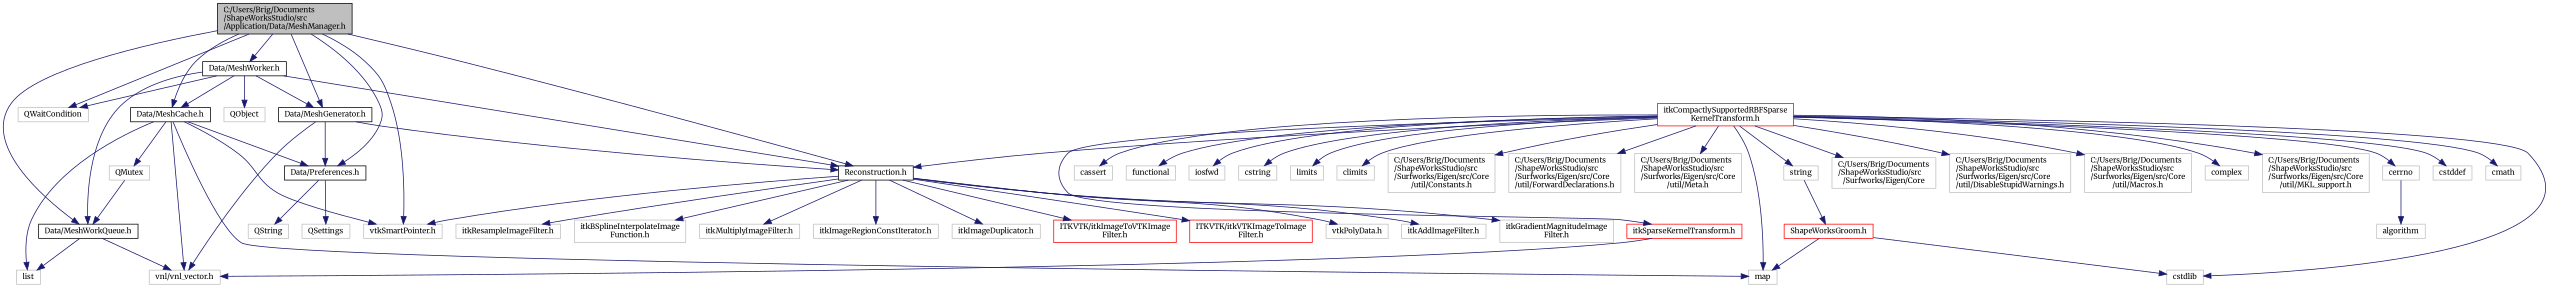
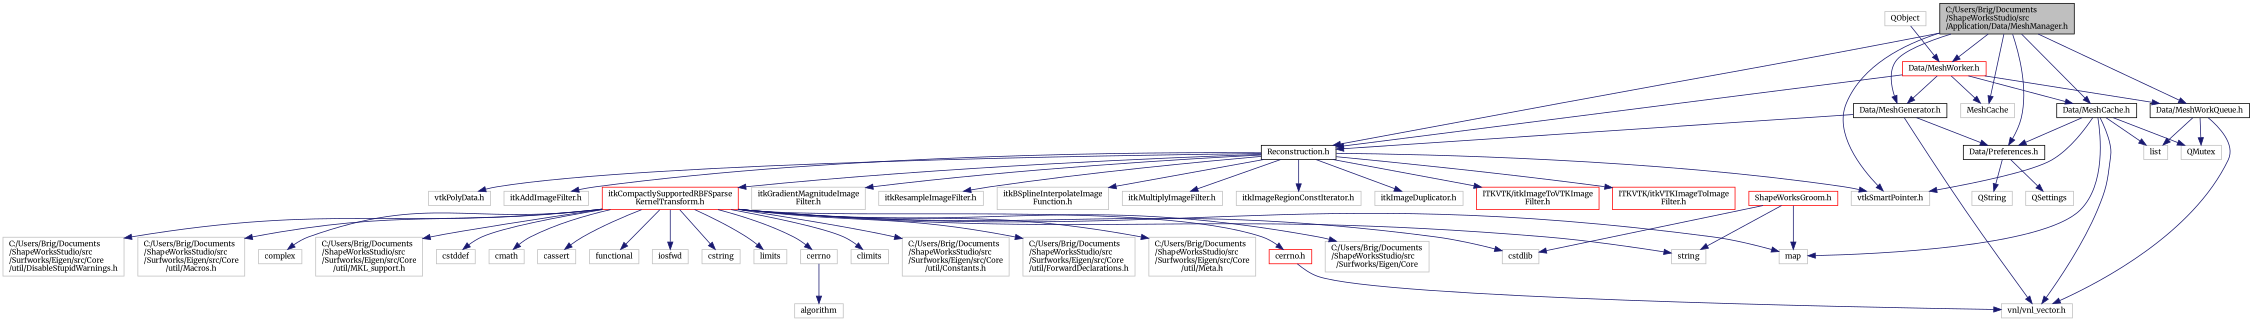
(244, 69) -> (1944, 69)
(244, 88) -> (1928, 47)
(53, 115) -> (1988, 111)
(1215, 140) -> (1003, 167)
(111, 199) -> (2200, 128)
(1813, 199) -> (1744, 226)
(1684, 231) -> (1290, 257)
